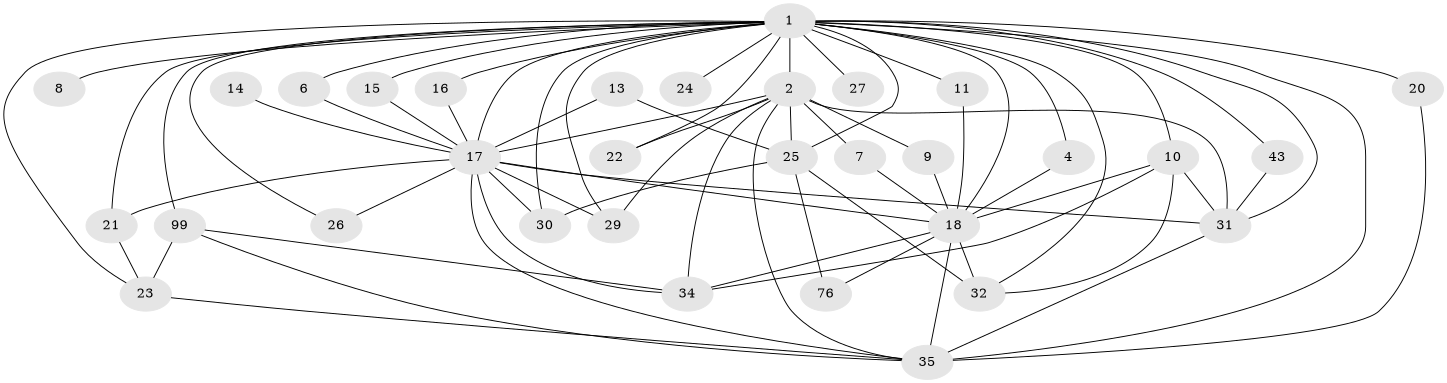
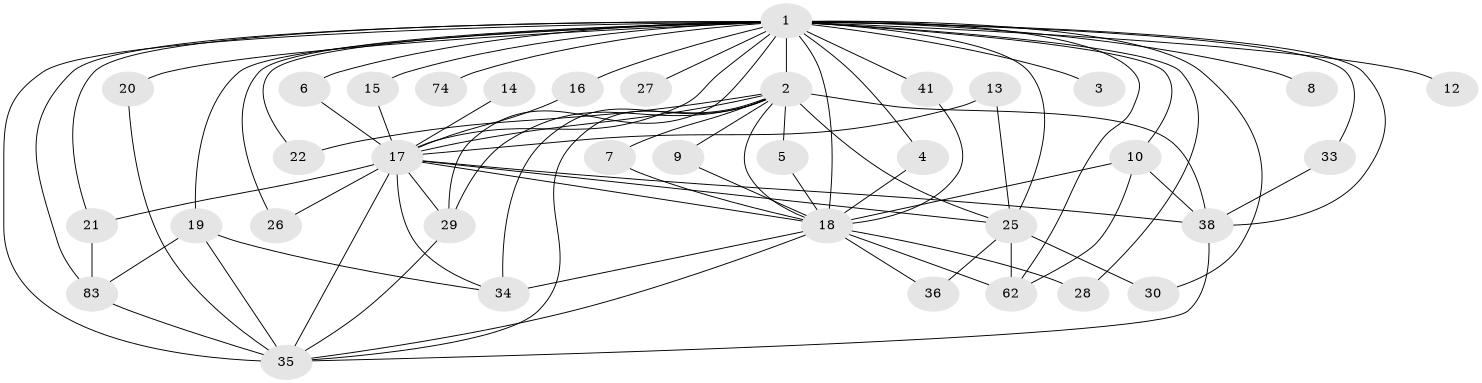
(686, 89) -> (441, 89)
(963, 89) -> (927, 89)
none -> (1099, 89)
none -> (1452, 89)
none -> (783, 157)
(1277, 157) -> (1330, 157)
none -> (747, 171)
(510, 192) -> (733, 195)
(180, 226) -> (196, 226)
(1225, 226) -> (1208, 226)
(940, 252) -> none
(146, 294) -> (92, 294)
(826, 294) -> (933, 294)
(980, 294) -> (1011, 294)
none -> (1083, 294)
none -> (375, 301)
